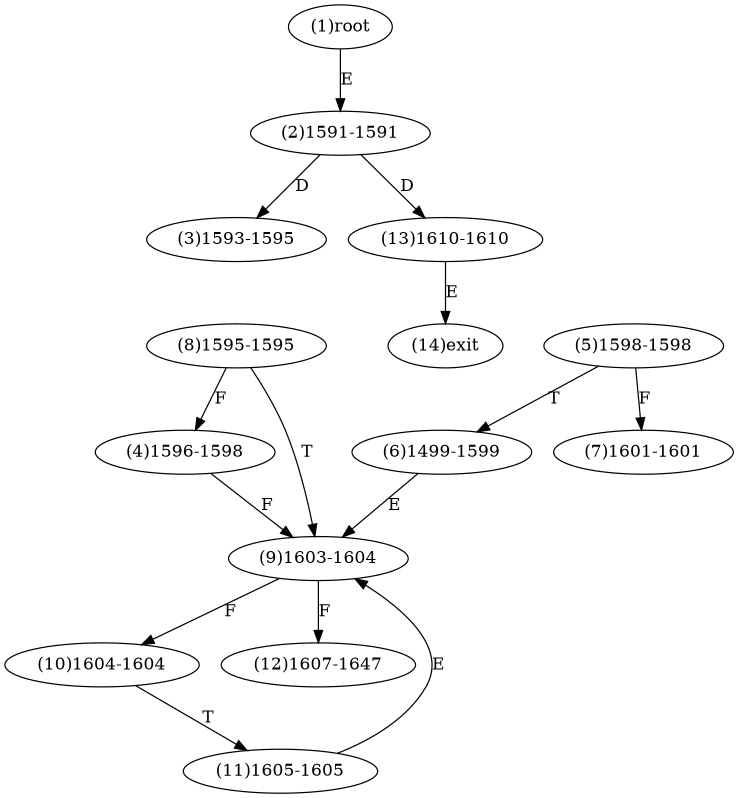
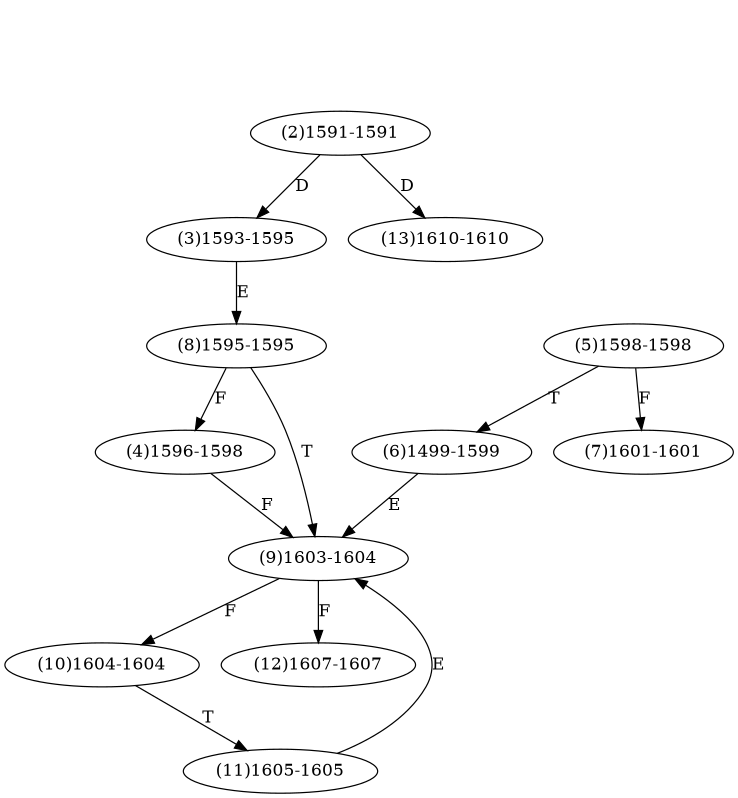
(340, 27) -> none
none -> (237, 287)
(446, 346) -> none
(318, 665) -> (318, 665)
